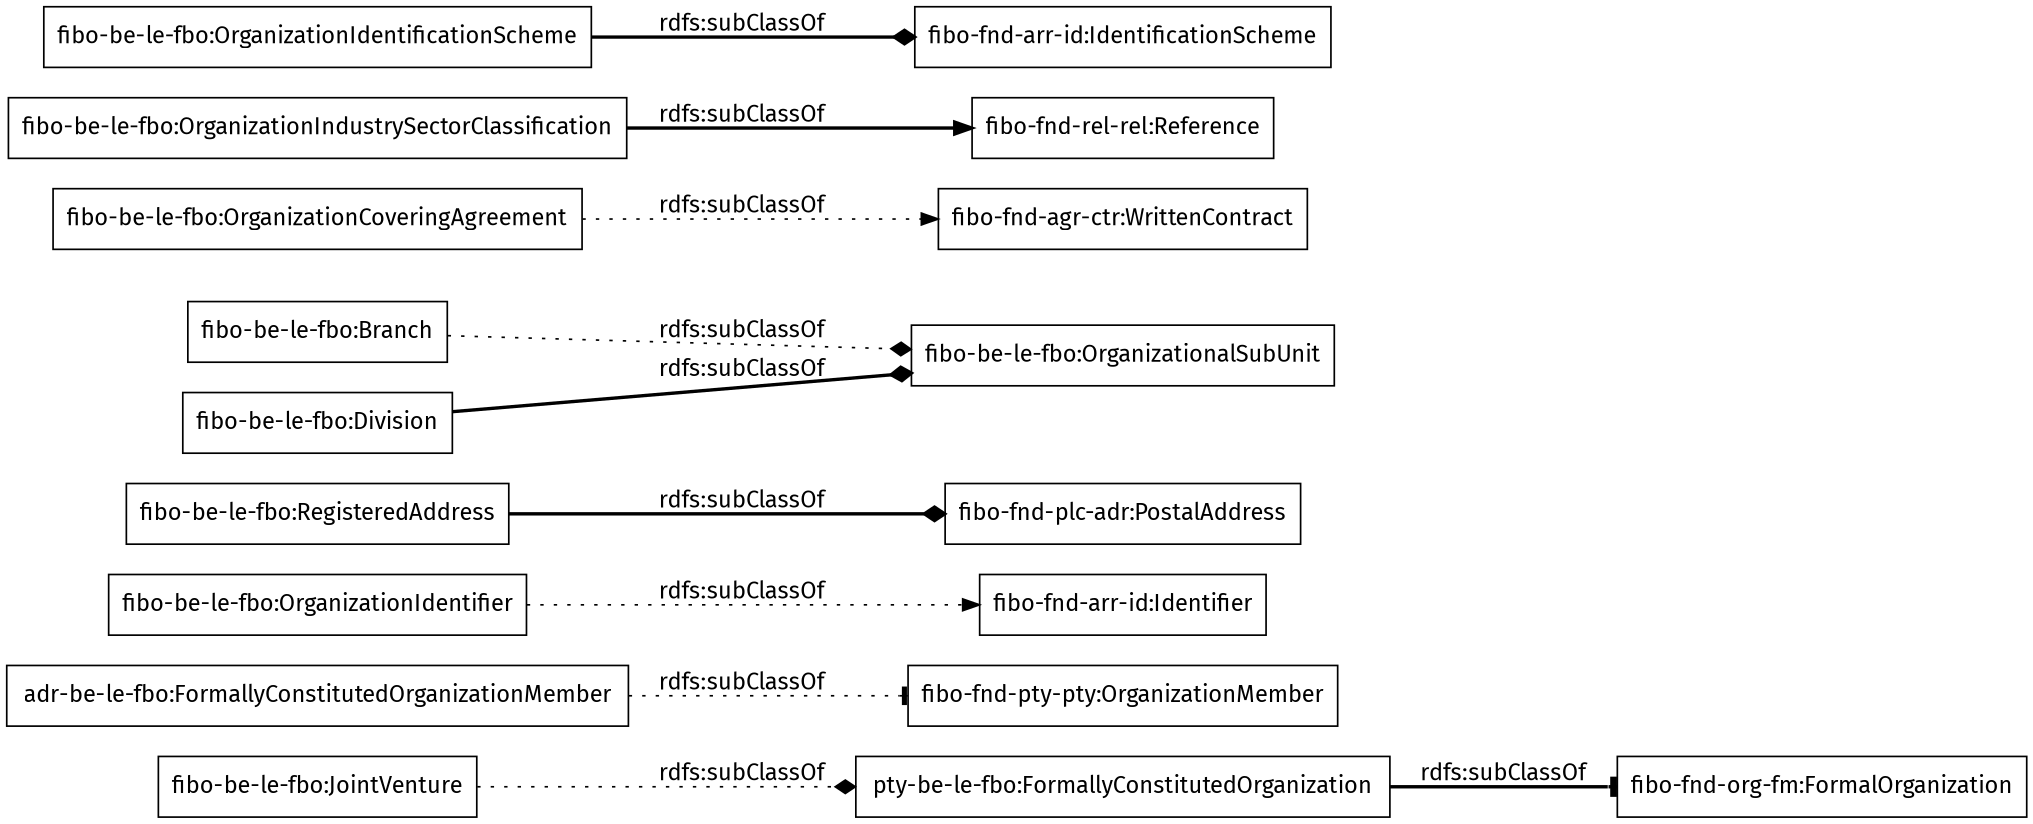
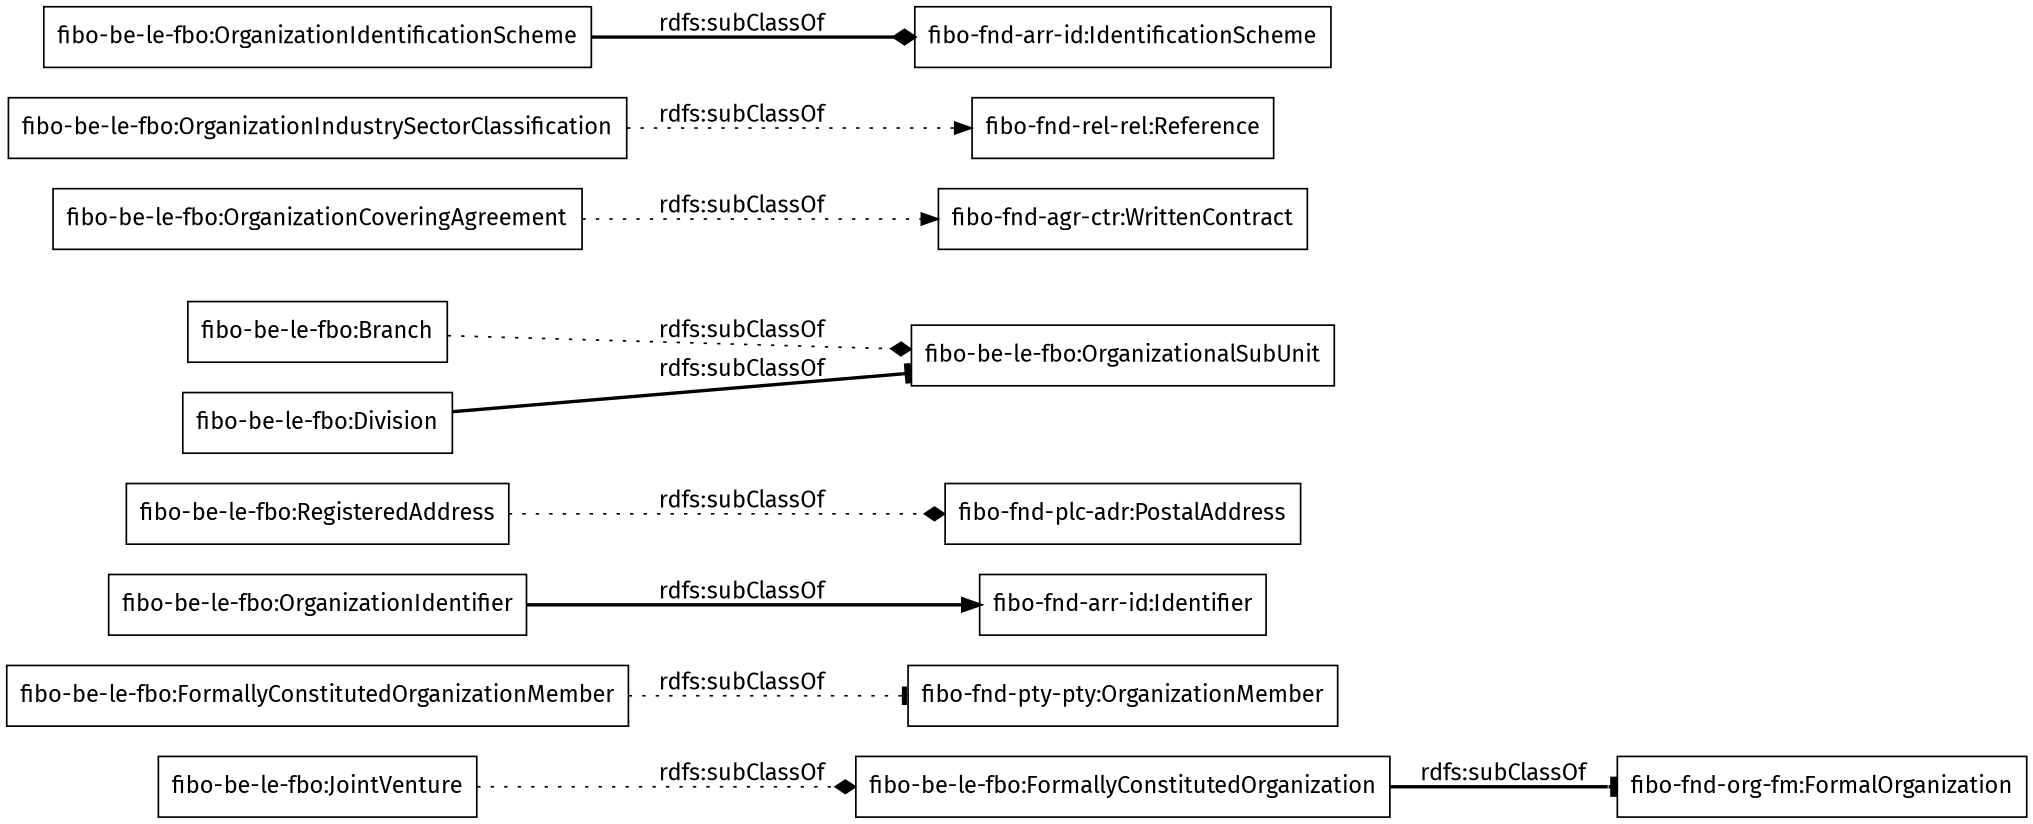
(791, 128) -> (791, 128)
(678, 393) -> (678, 393)
(716, 514) -> (716, 514)
(745, 605) -> (745, 605)
(318, 696) -> (318, 696)
(1123, 787) -> (1123, 787)
